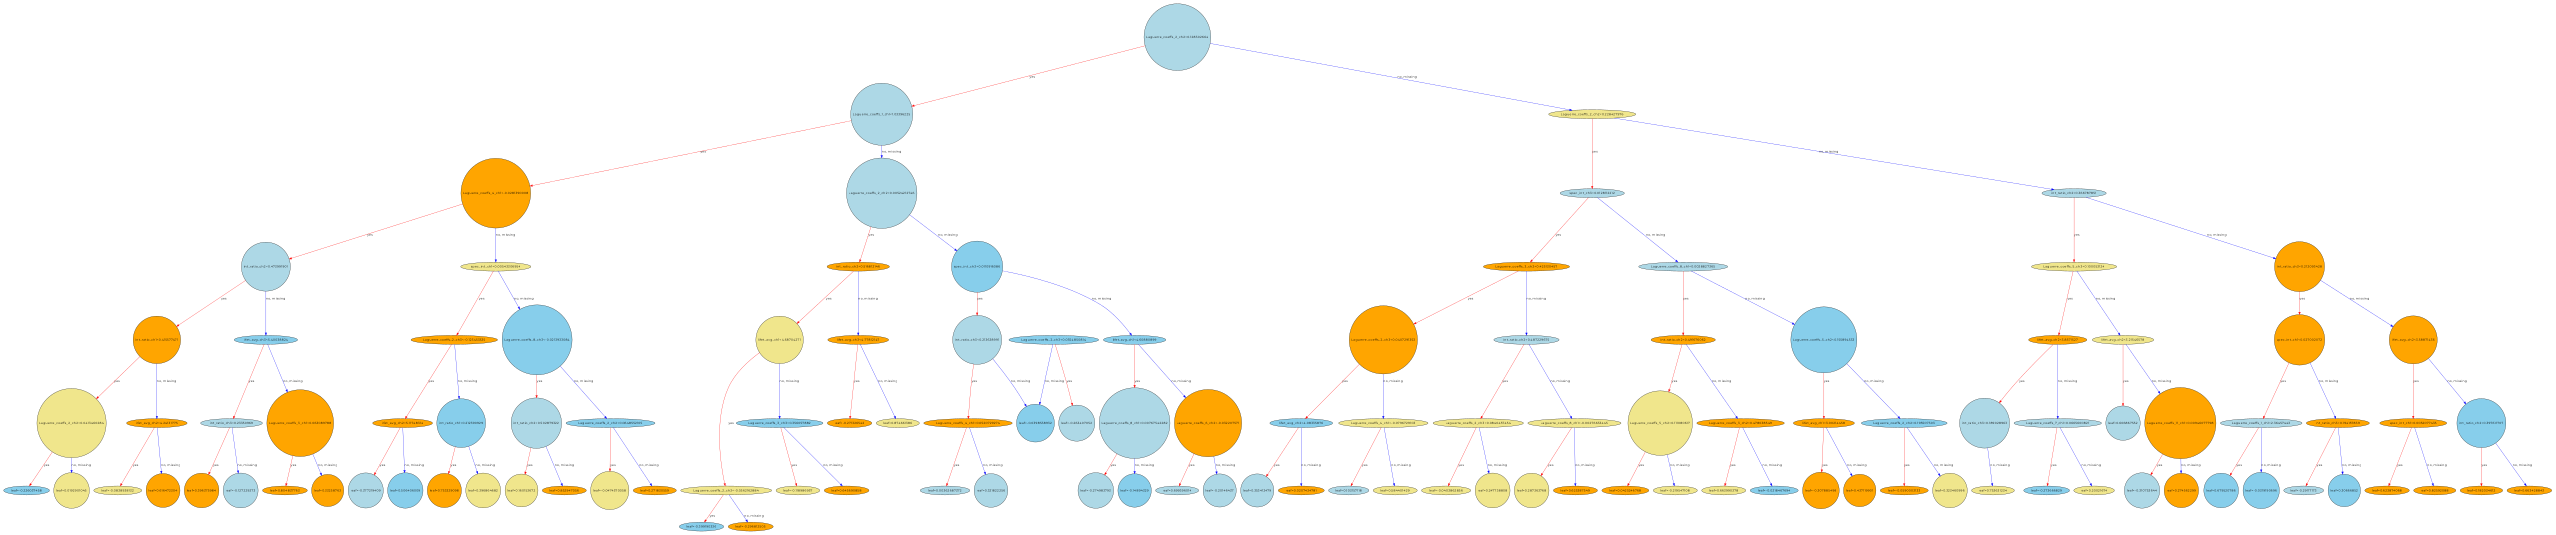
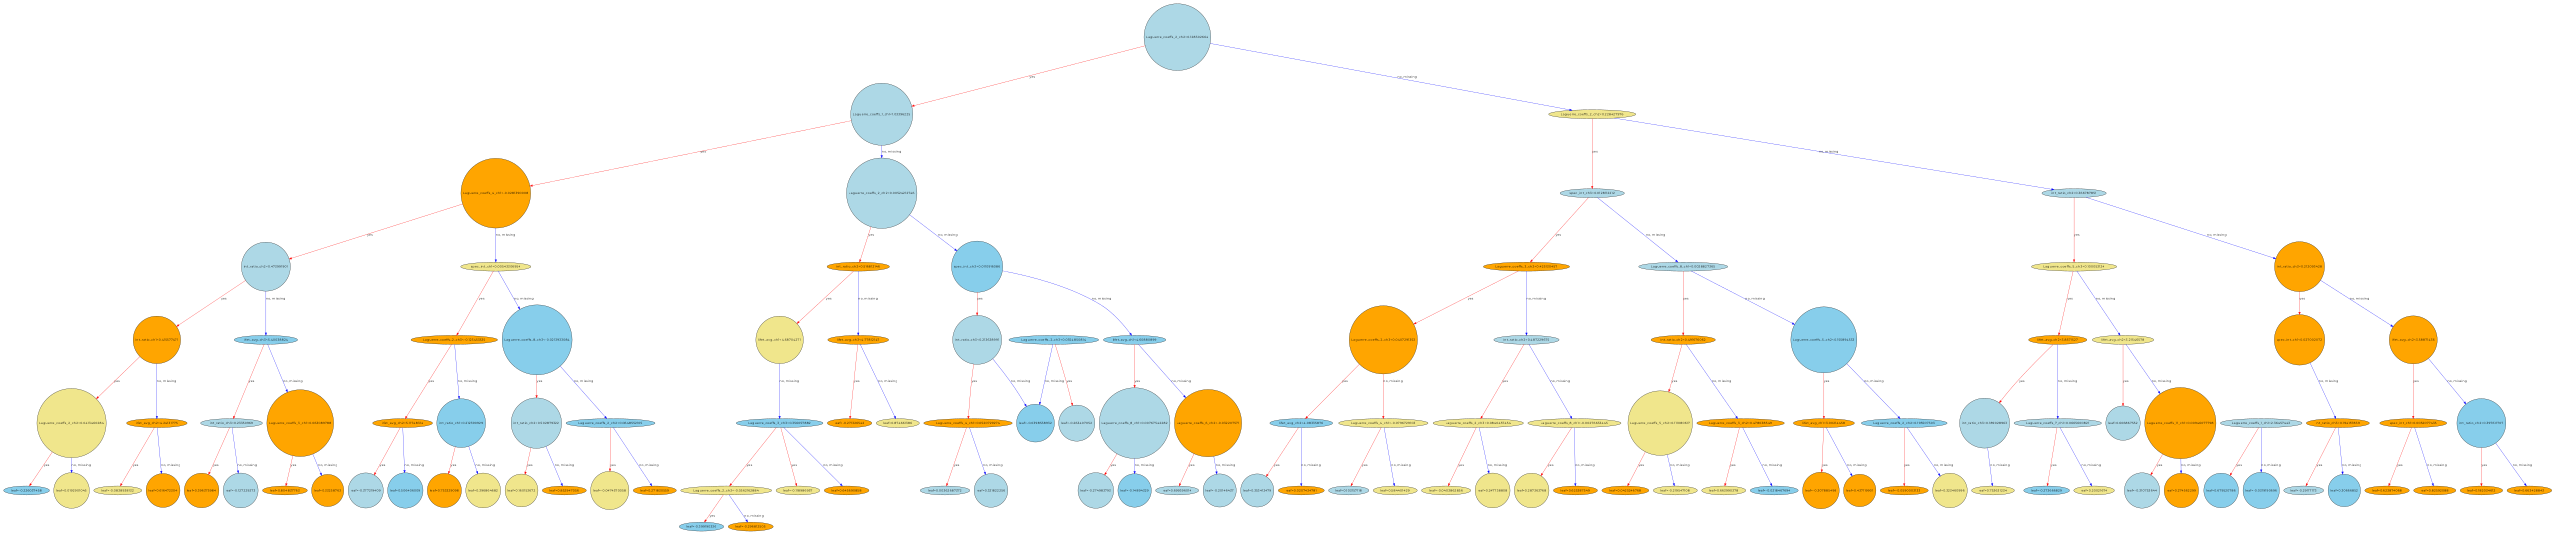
(2277, 390) -> none
(1383, 395) -> (1383, 395)
(722, 412) -> (754, 456)
